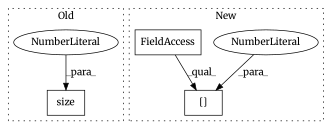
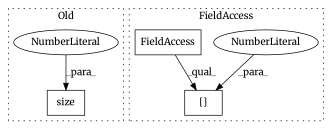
(226, 16) -> (226, 16)
